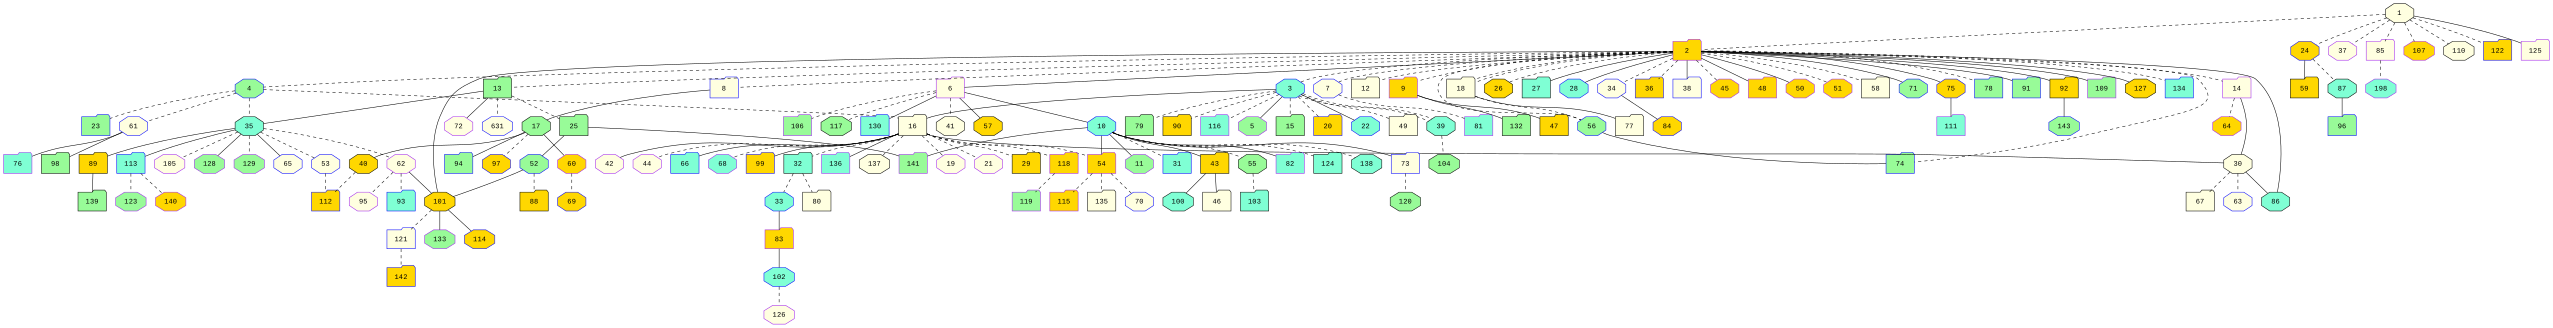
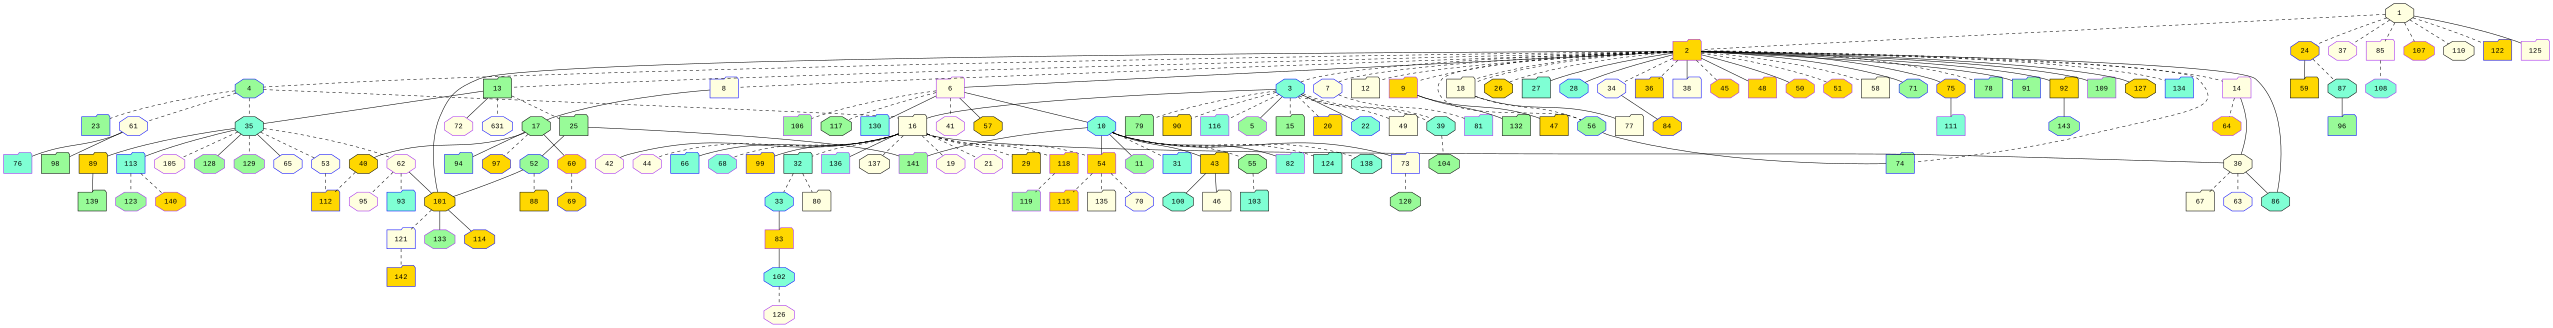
(2381, 88) -> (2381, 88)
(950, 126) -> (950, 126)
